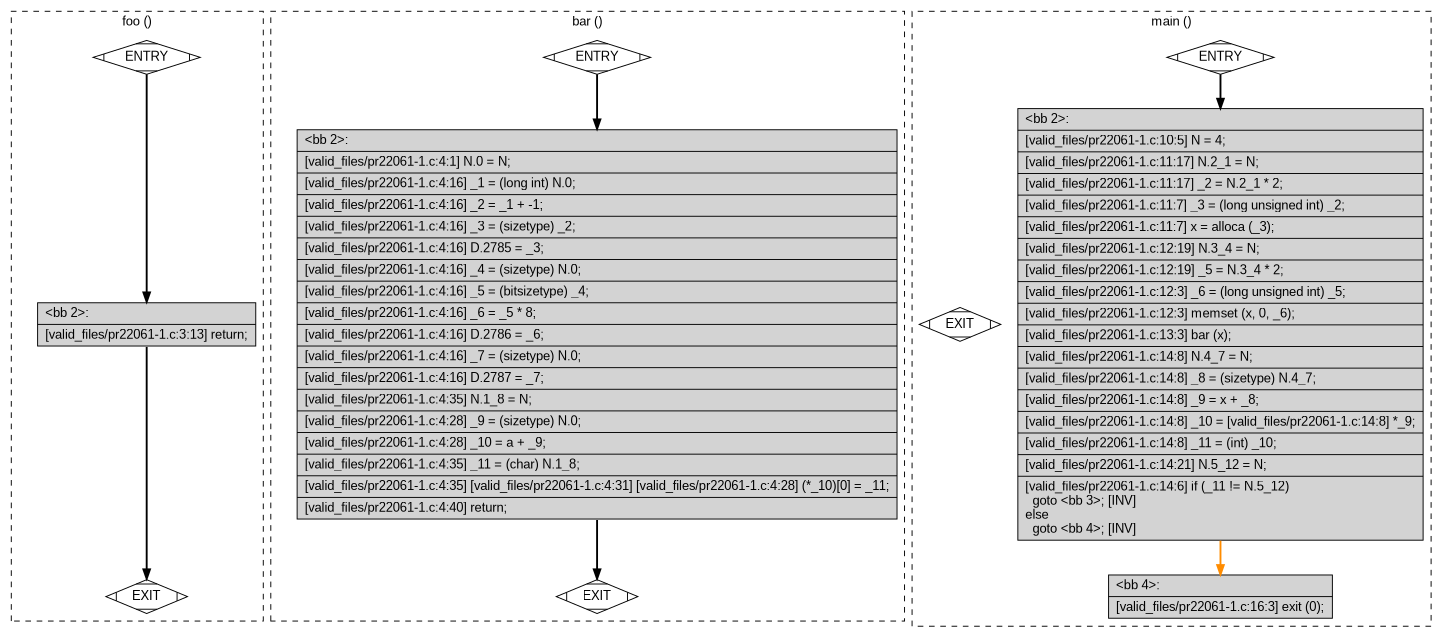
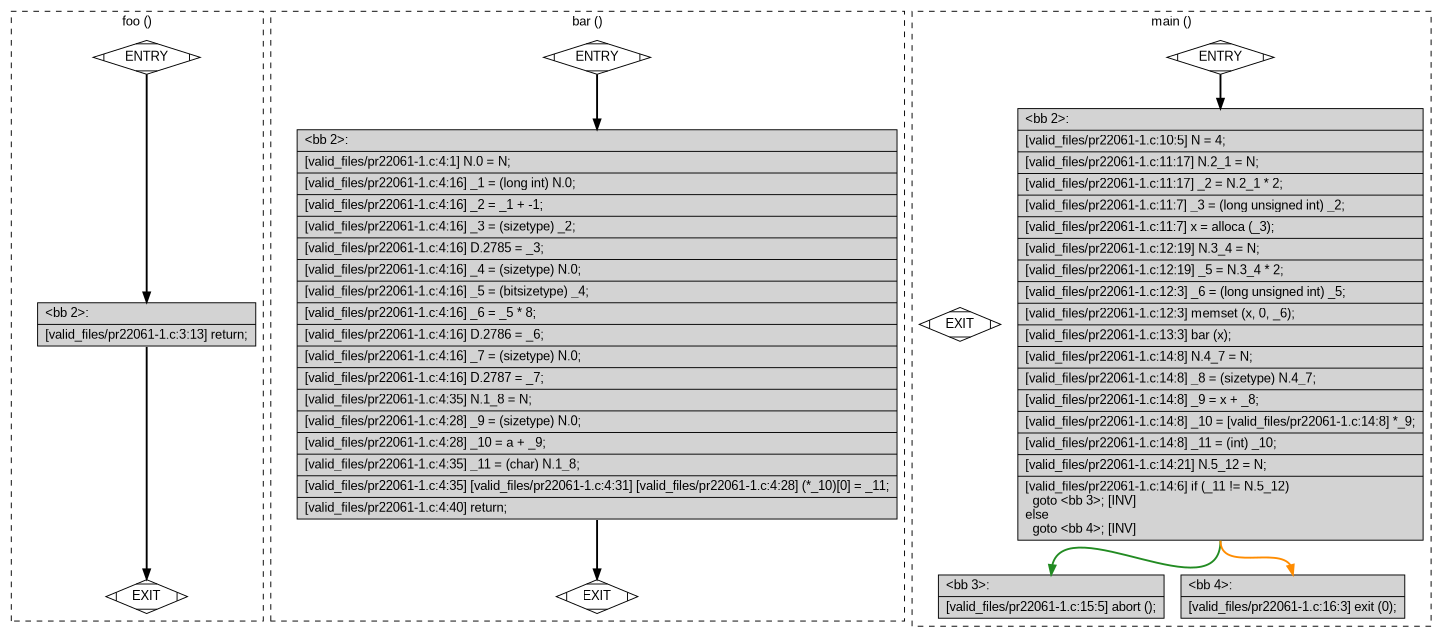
none -> (1051, 597)
